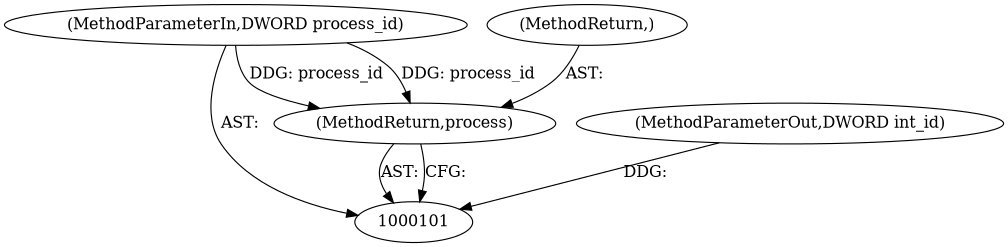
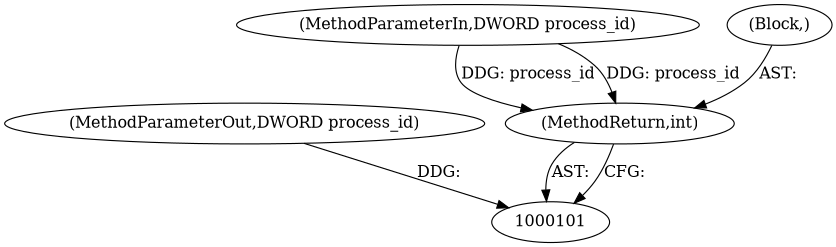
(587, 25) -> (780, 25)
(415, 124) -> (620, 124)
(790, 124) -> (245, 124)
(235, 161) -> none
